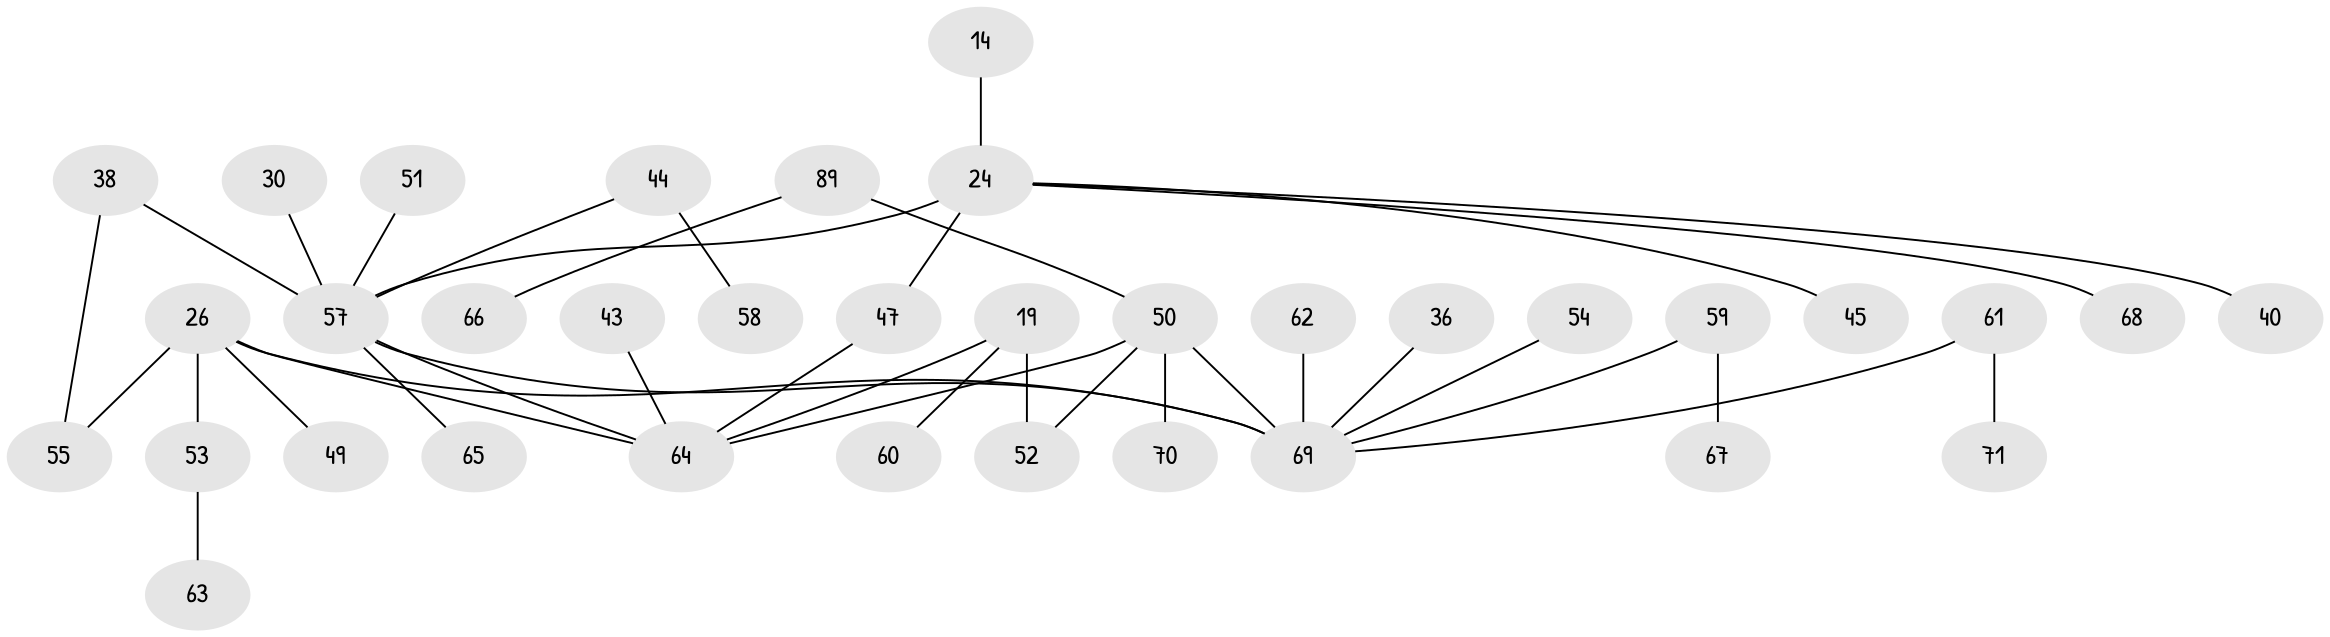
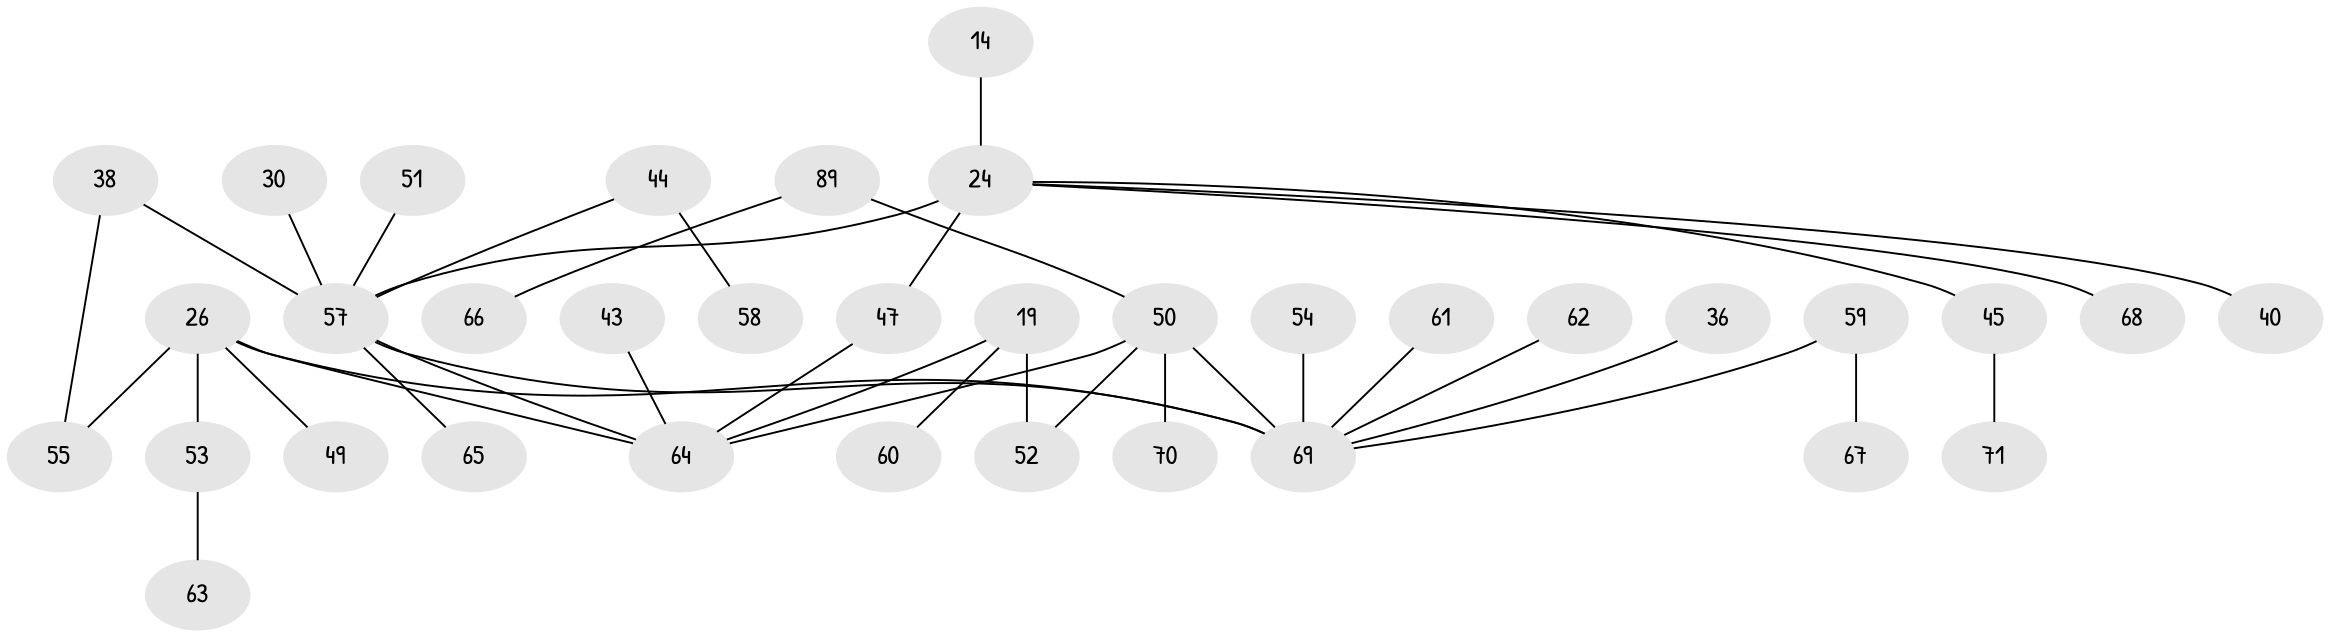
(1994, 388) -> (1994, 388)
